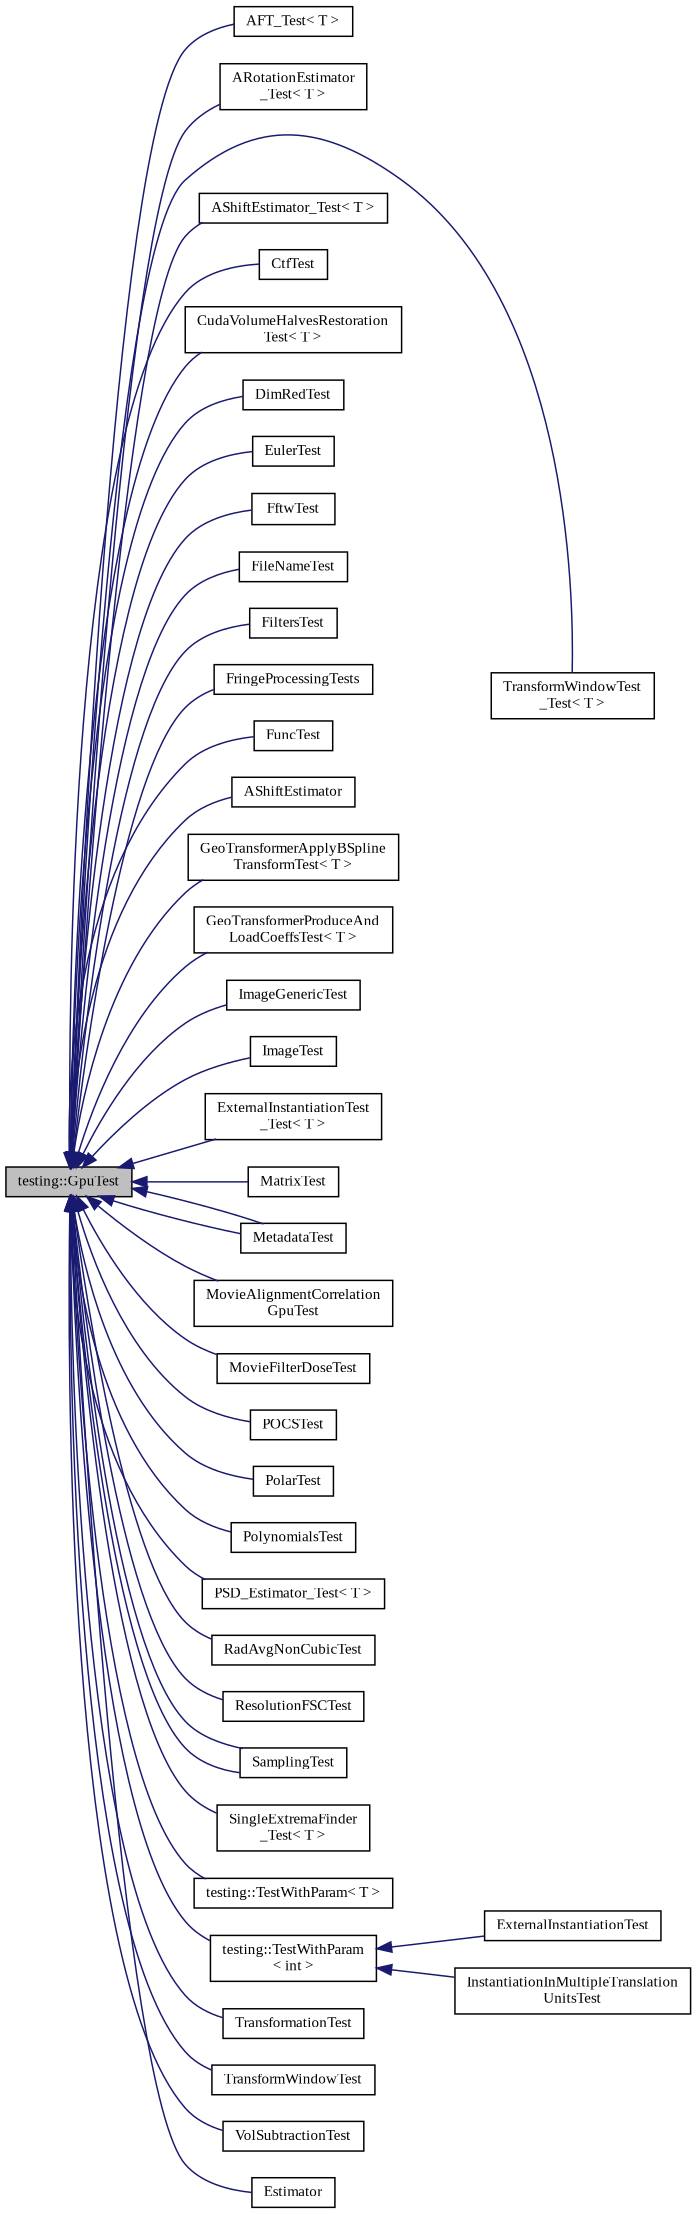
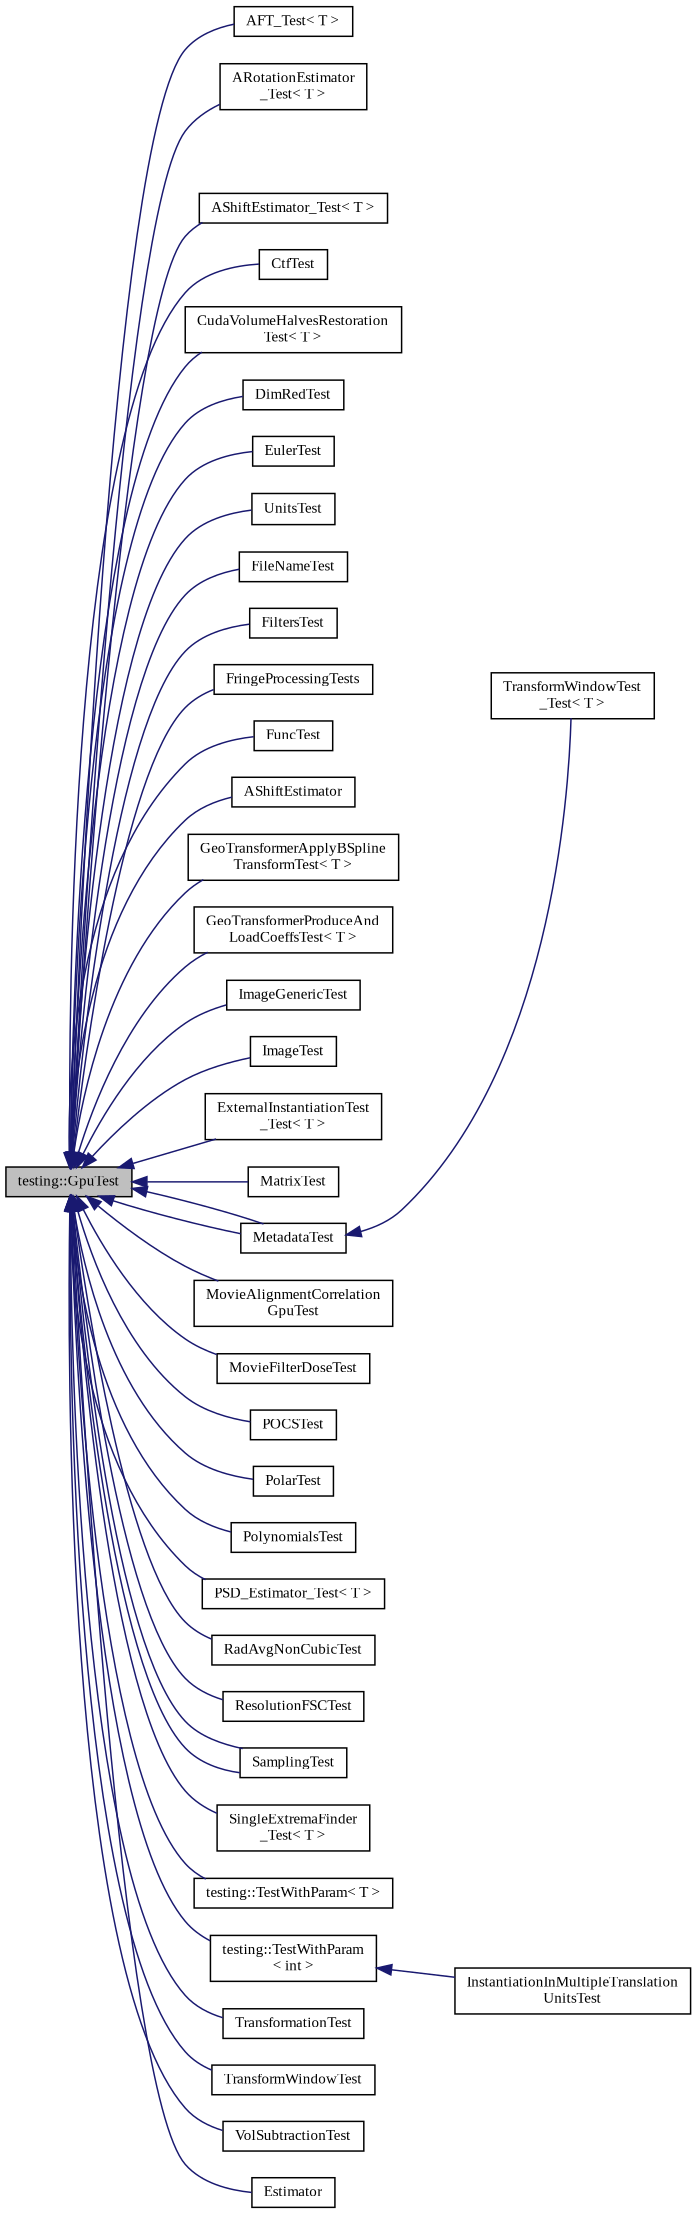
(179, 193) -> (523, 1003)
(293, 509) -> (293, 509)
(573, 1926) -> none
